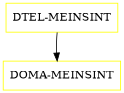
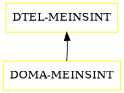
(57, 43) -> (67, 51)
